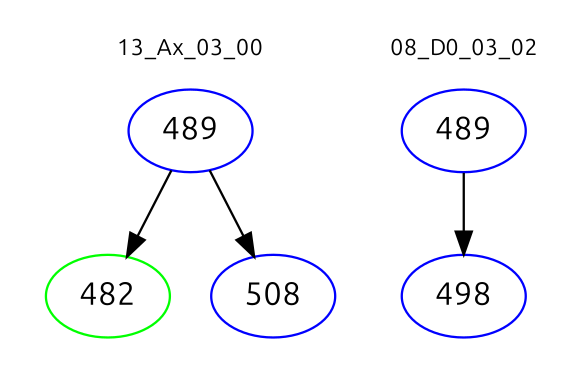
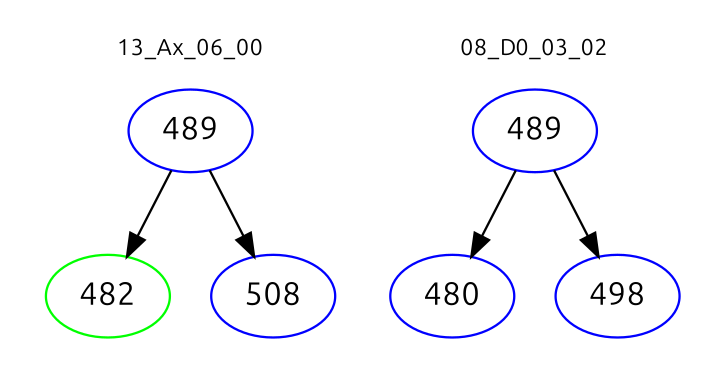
(191, 49) -> (191, 49)
none -> (452, 296)
